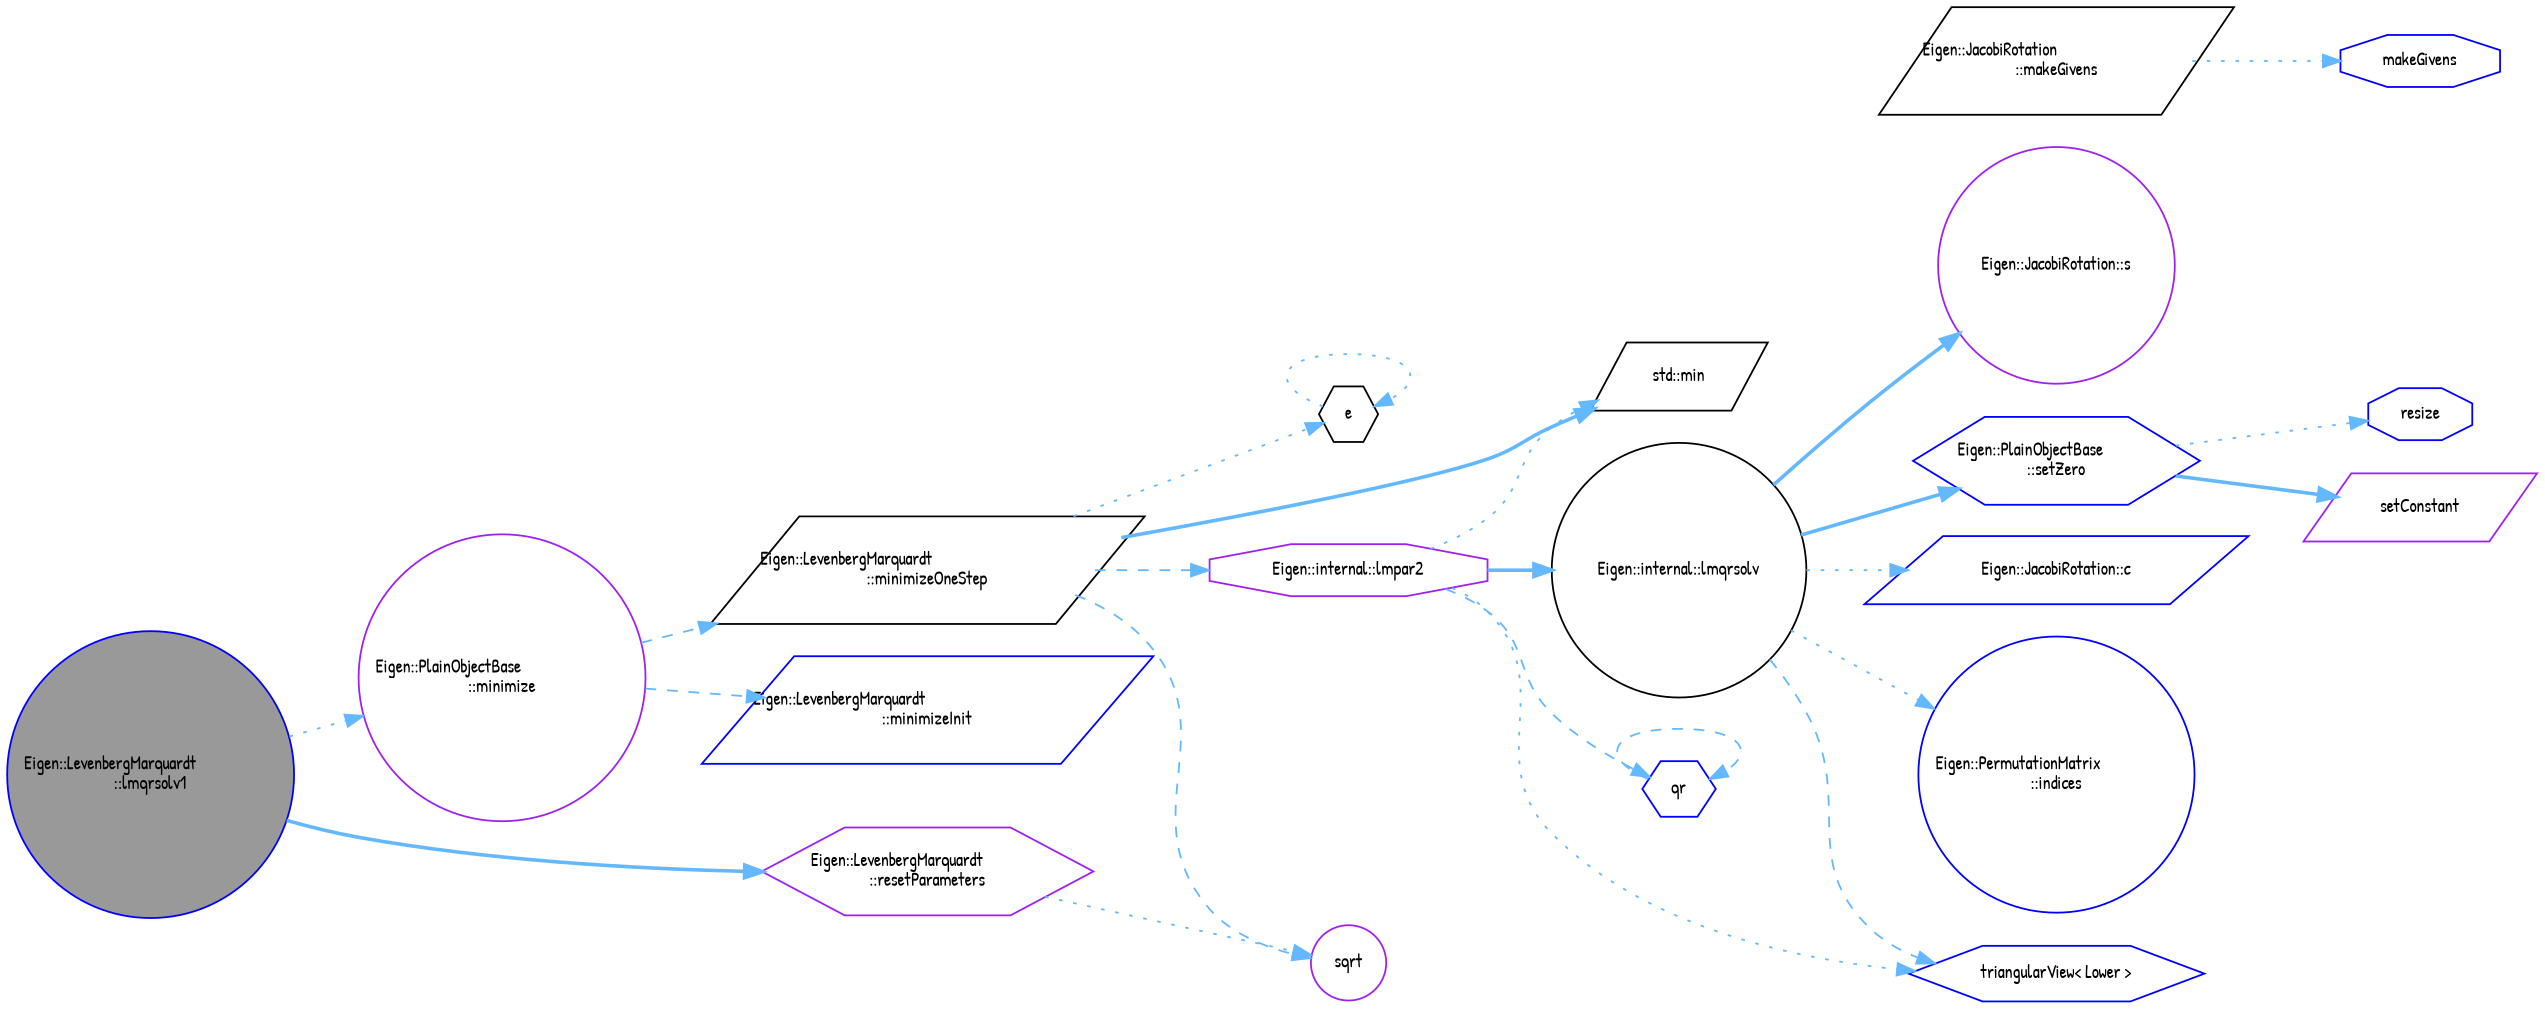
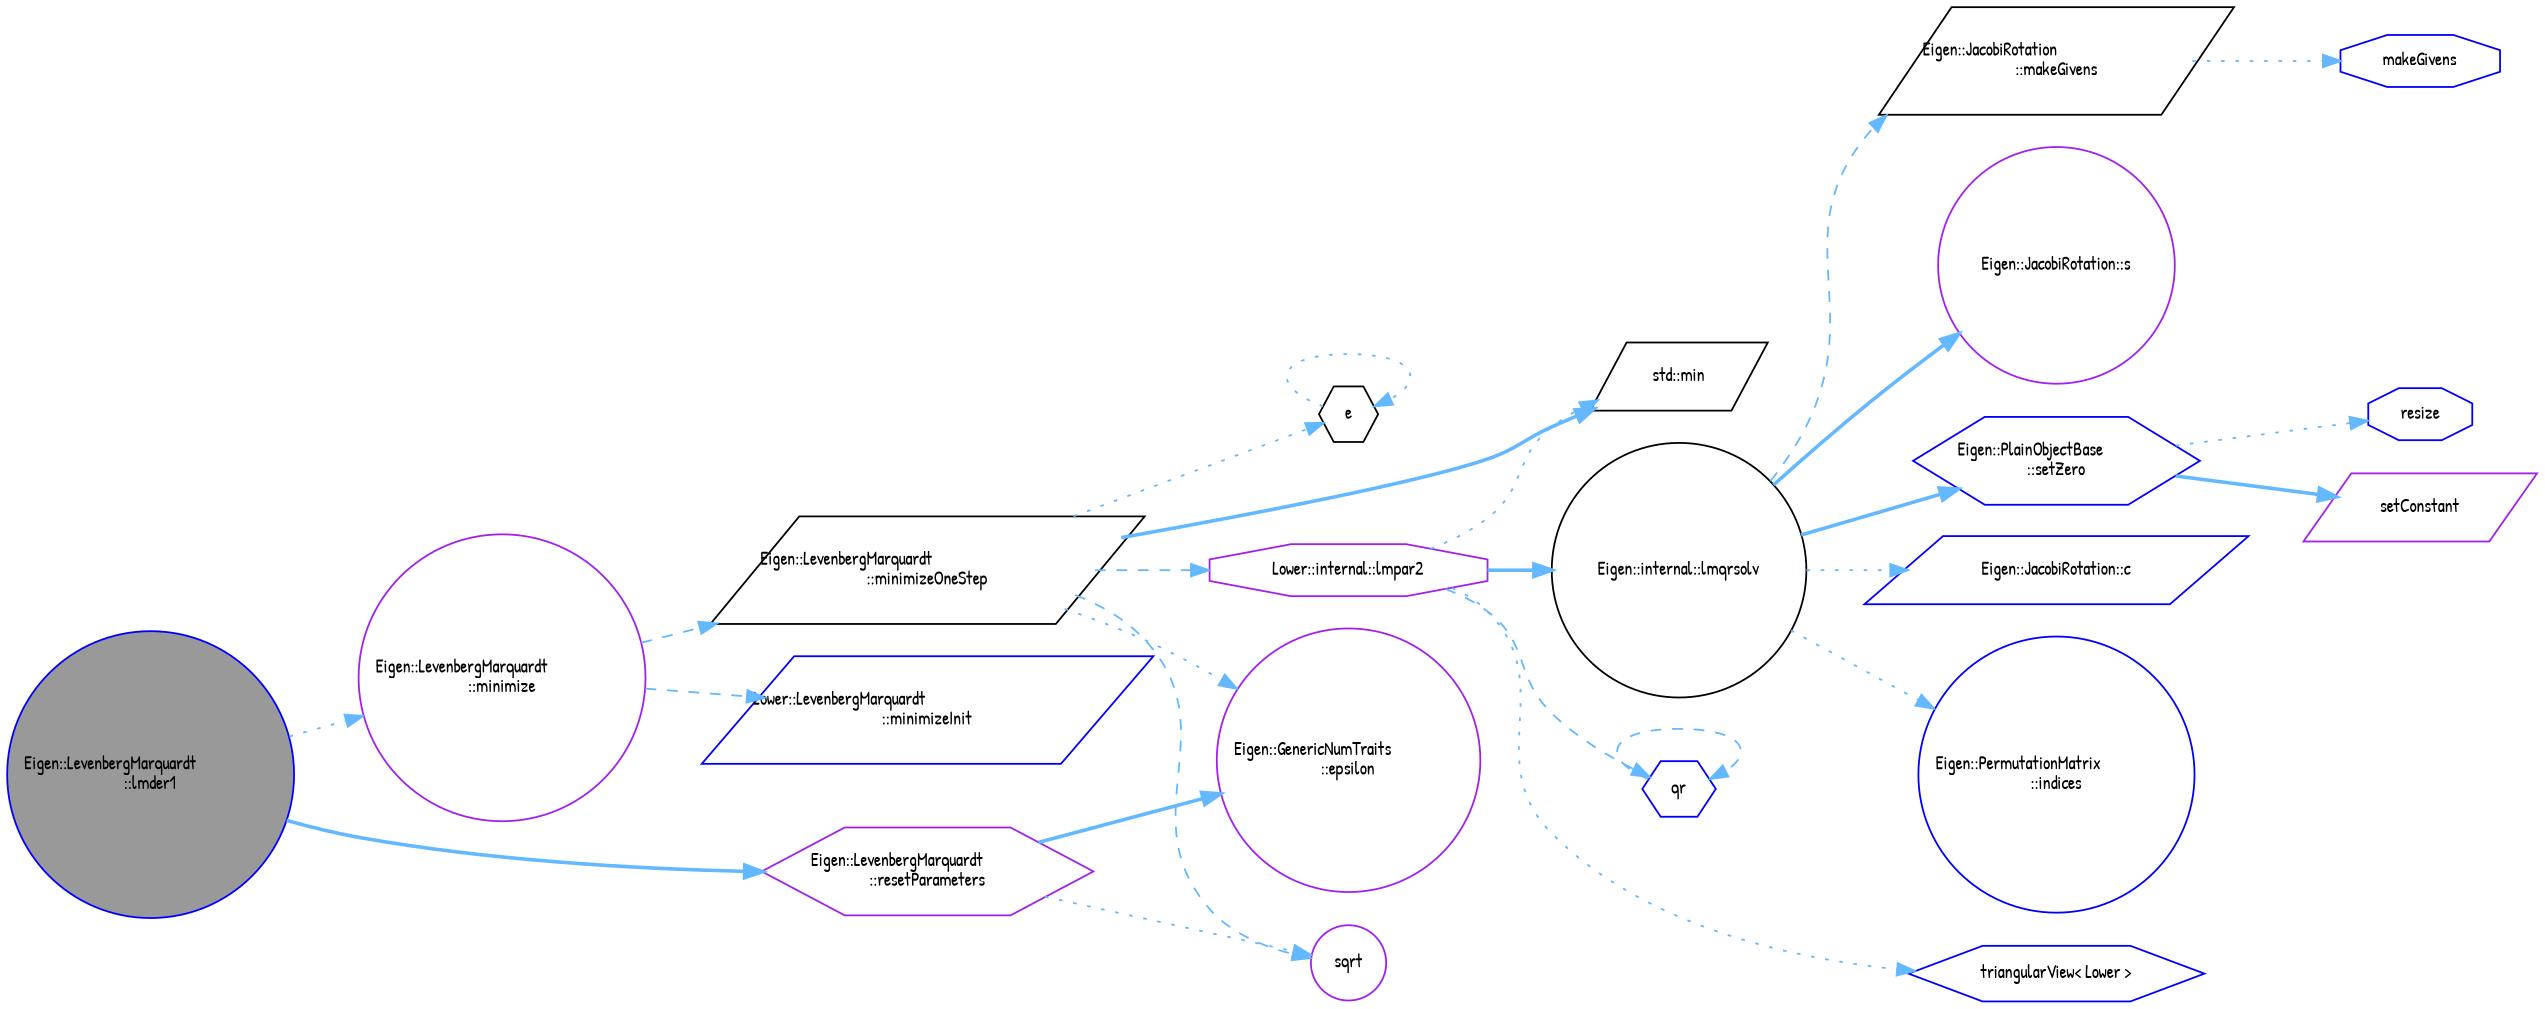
(1349, 570) -> (1349, 570)
(502, 678) -> (502, 678)
(928, 710) -> (928, 710)
none -> (1349, 760)
(151, 775) -> (151, 775)
(1829, 820) -> (1830, 306)
